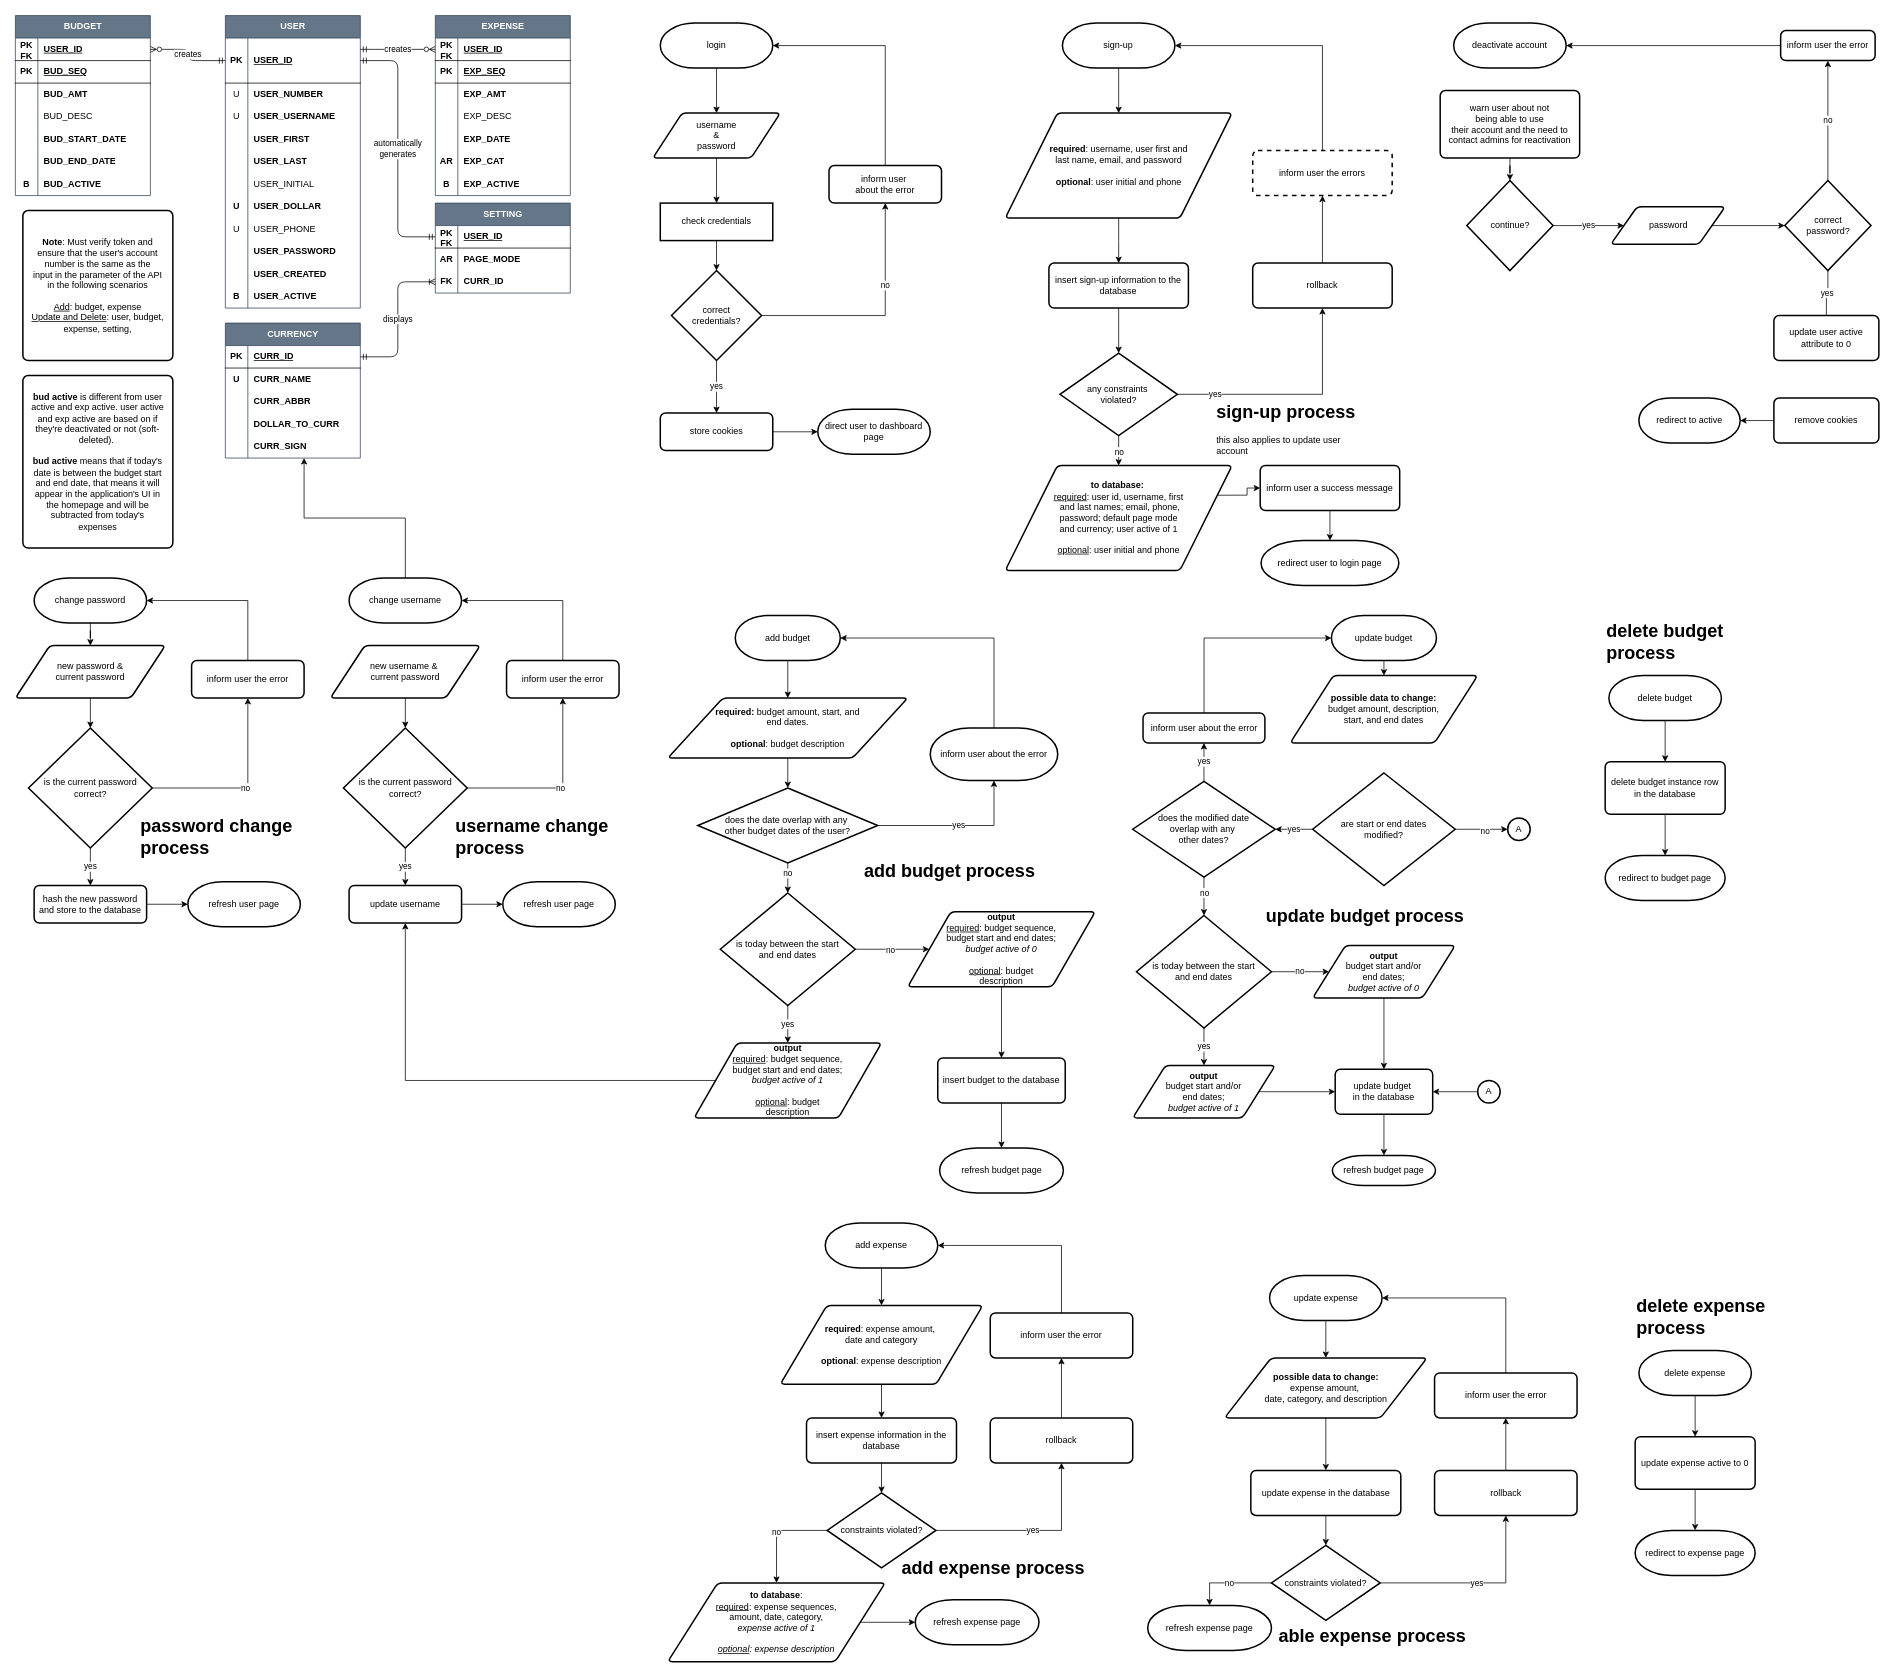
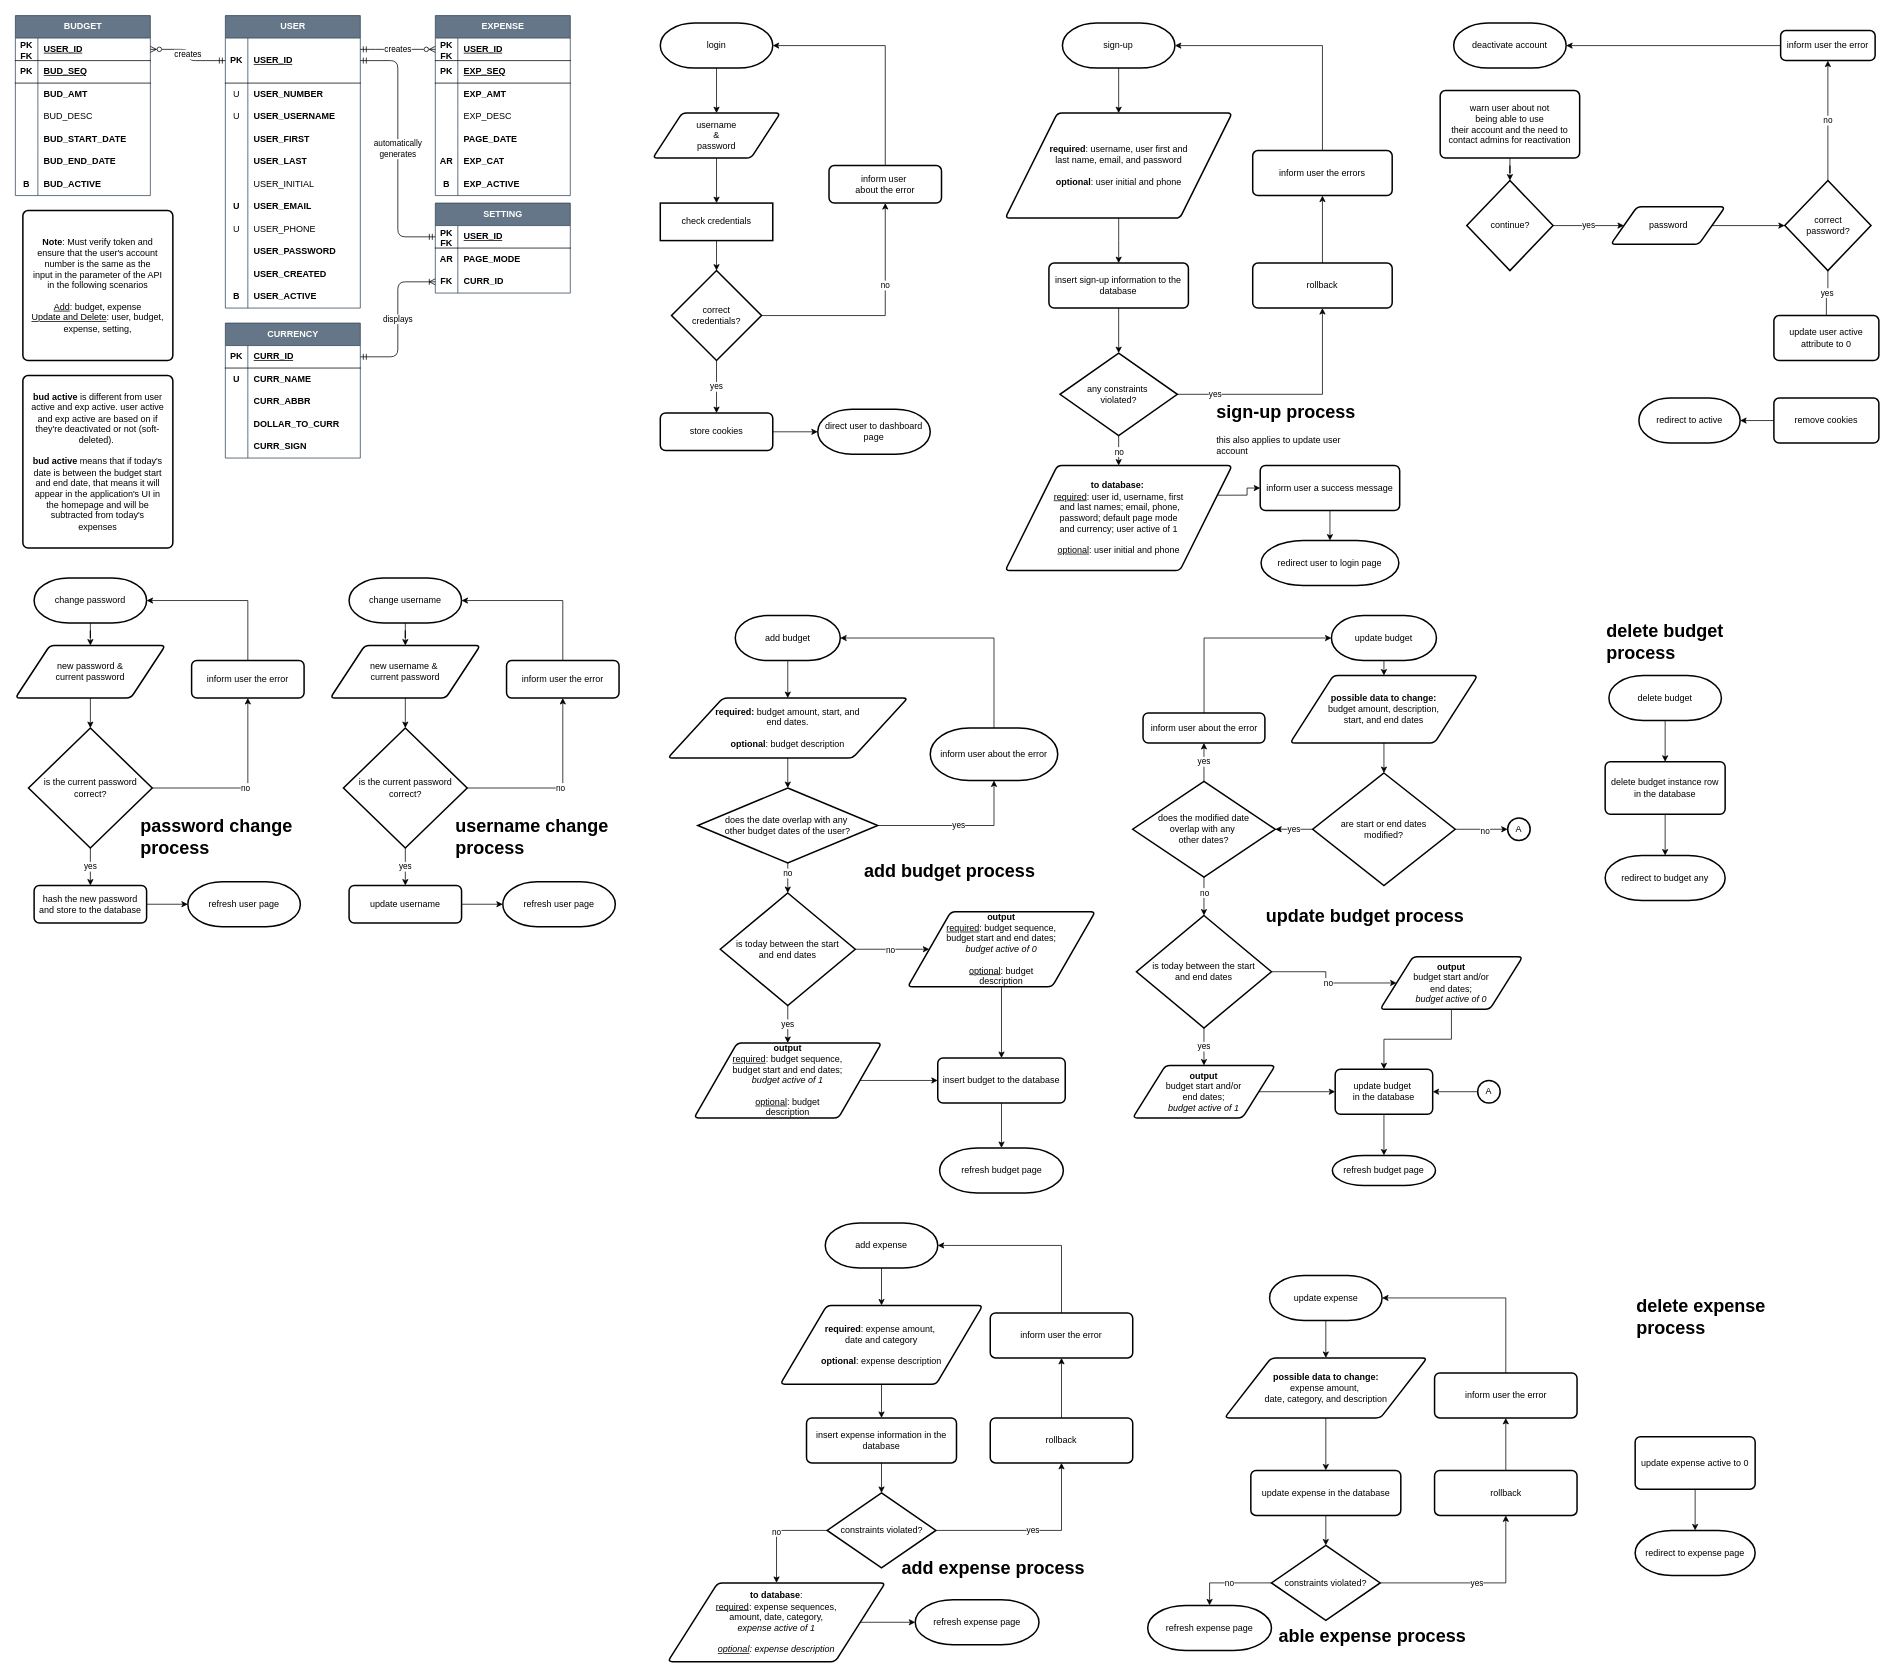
(484, 139) -> (487, 139)
(1323, 173) -> (1323, 173)
(282, 207) -> (279, 207)
(405, 547) -> (405, 637)
none -> (1384, 766)
(1665, 878) -> (1665, 878)
(1384, 972) -> (1452, 983)
(484, 1080) -> (896, 1080)
(1695, 1373) -> none
(1695, 1430) -> none
